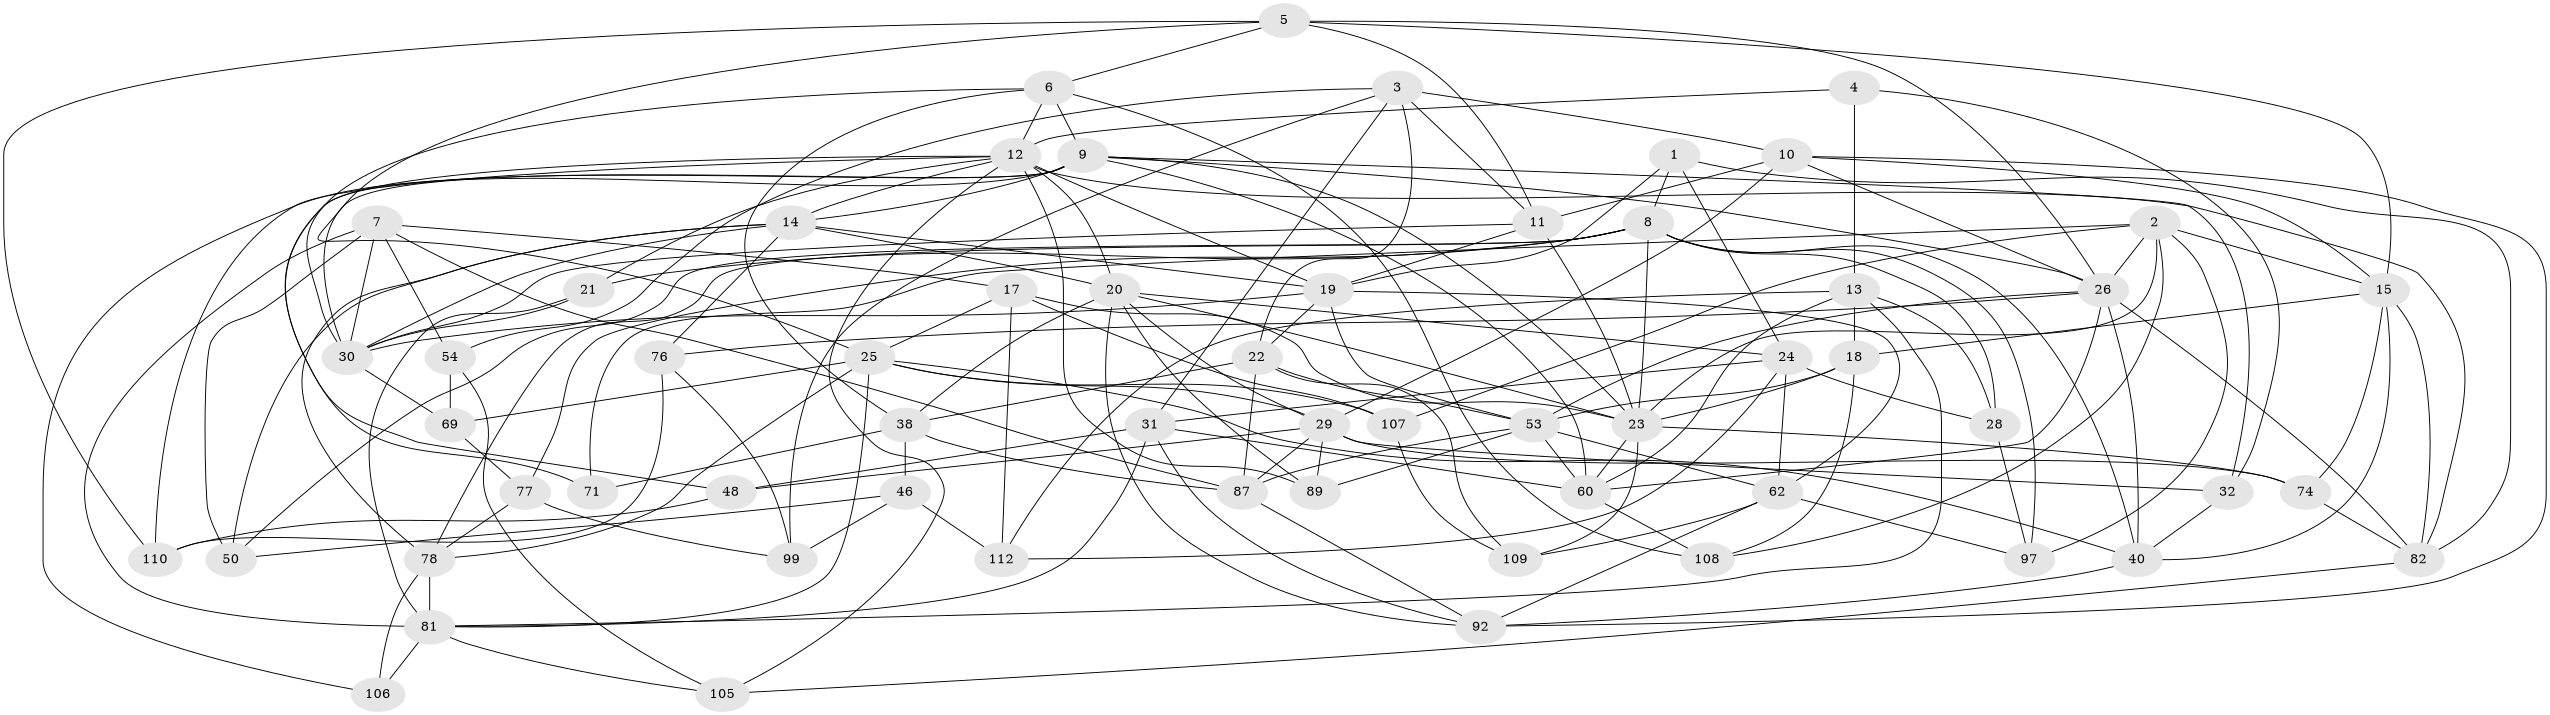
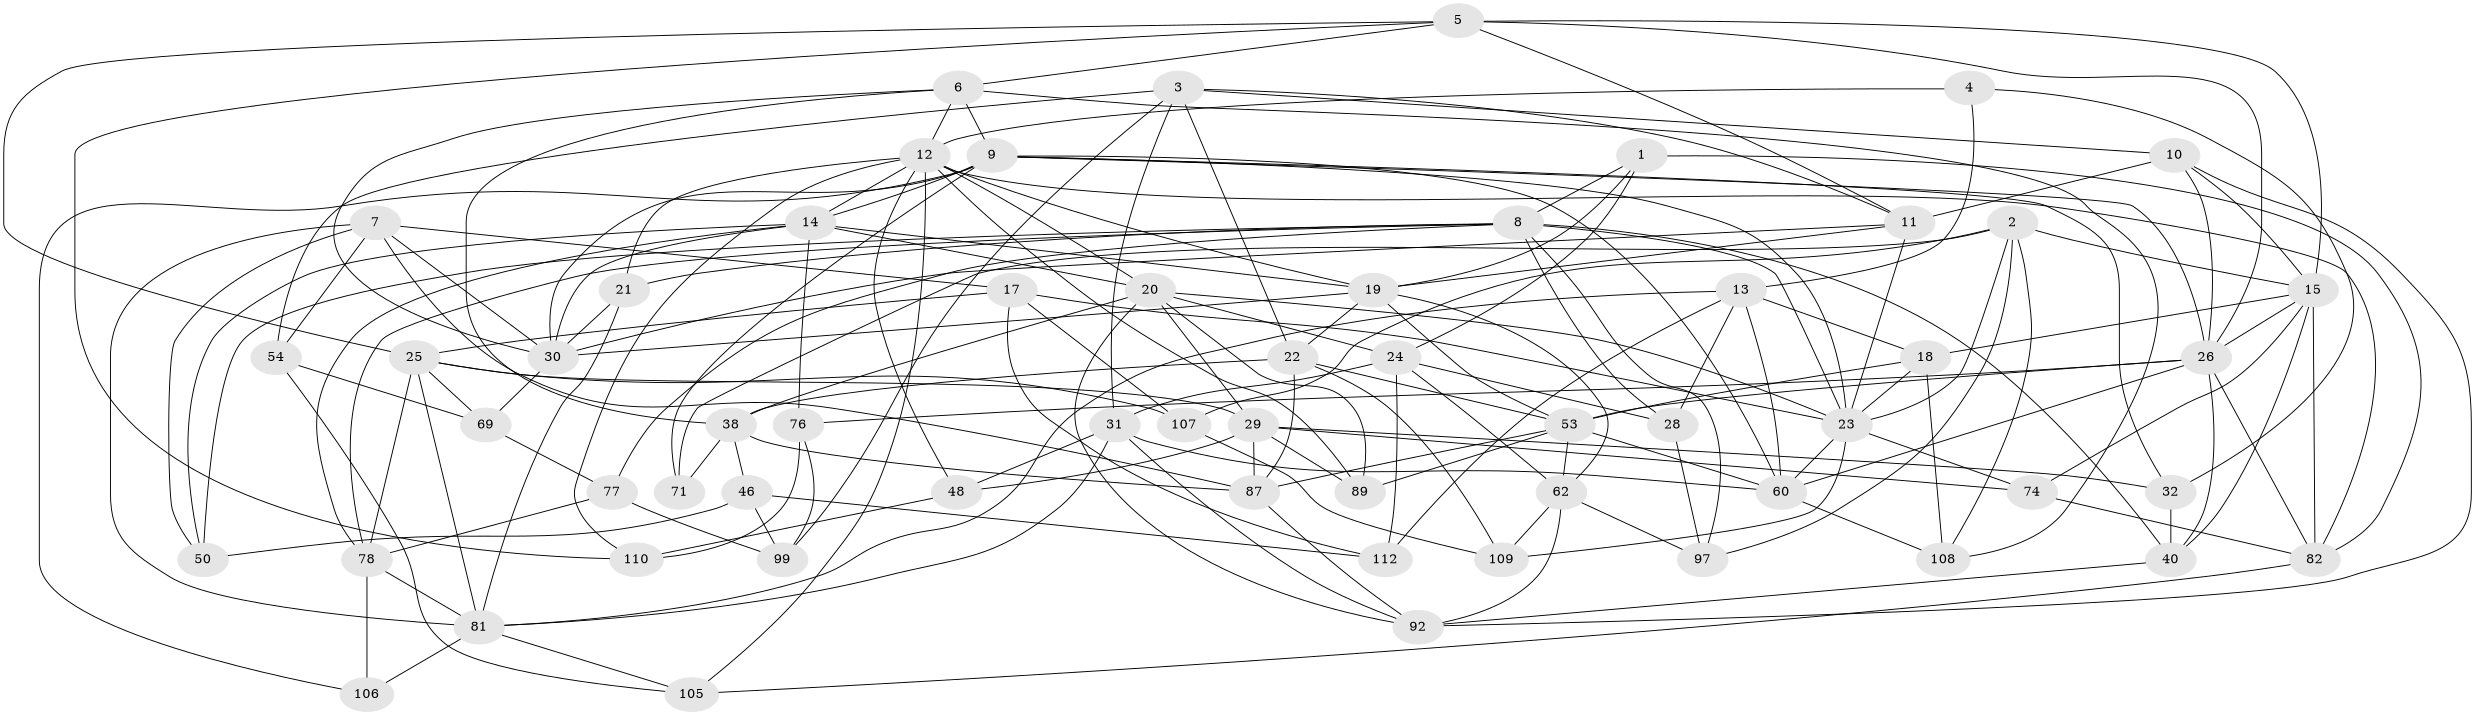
(2129, 256) -> (2260, 324)
(1555, 310) -> none
(1200, 412) -> none
